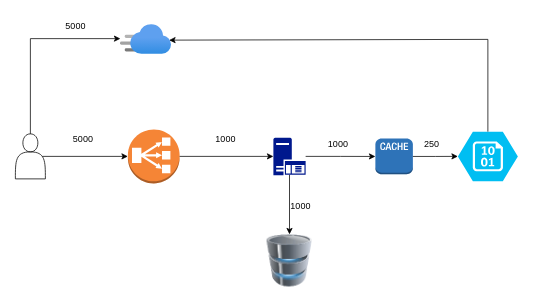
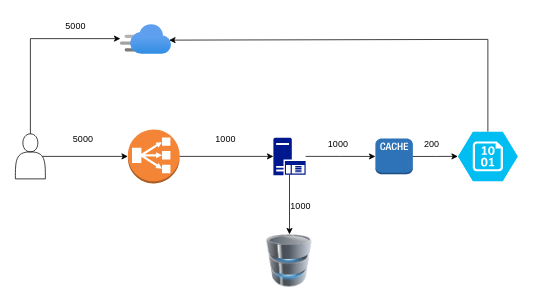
(432, 144) -> (432, 144)
